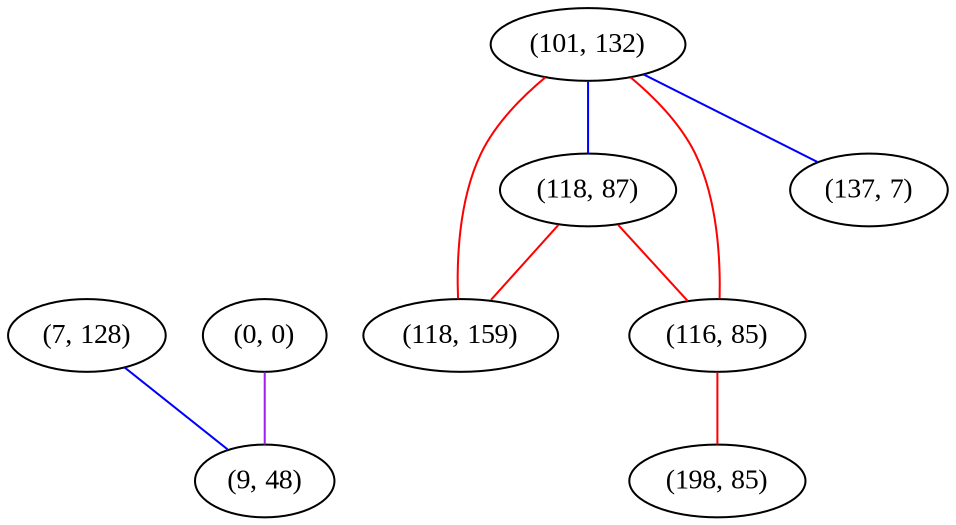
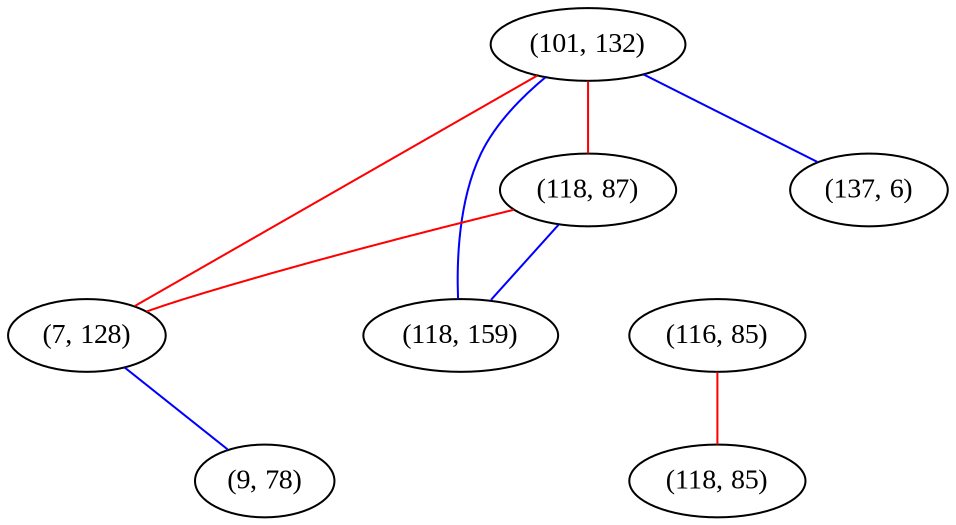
(588, 117) -> (588, 117)
(472, 176) -> (472, 176)
(704, 176) -> (336, 191)
(869, 190) -> (869, 190)
(525, 262) -> (525, 262)
(653, 263) -> (329, 257)
(265, 335) -> none
(265, 481) -> (265, 481)
(717, 481) -> (717, 481)
